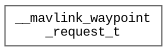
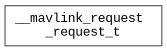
(83, 26) -> (83, 26)
